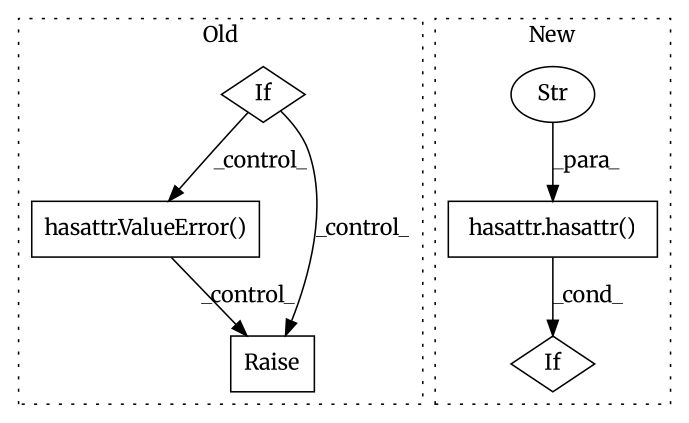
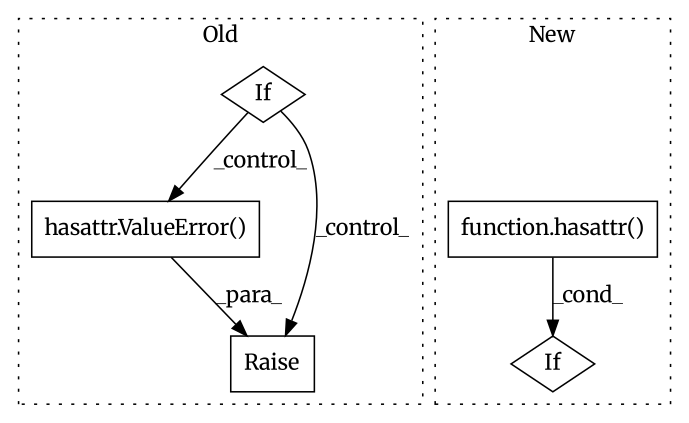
(553, 94) -> none
(553, 229) -> (553, 229)
(249, 297) -> (249, 297)
